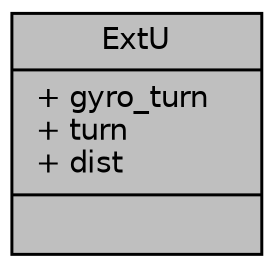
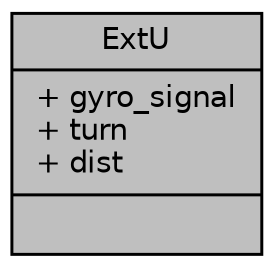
(122, 98) -> (137, 98)
